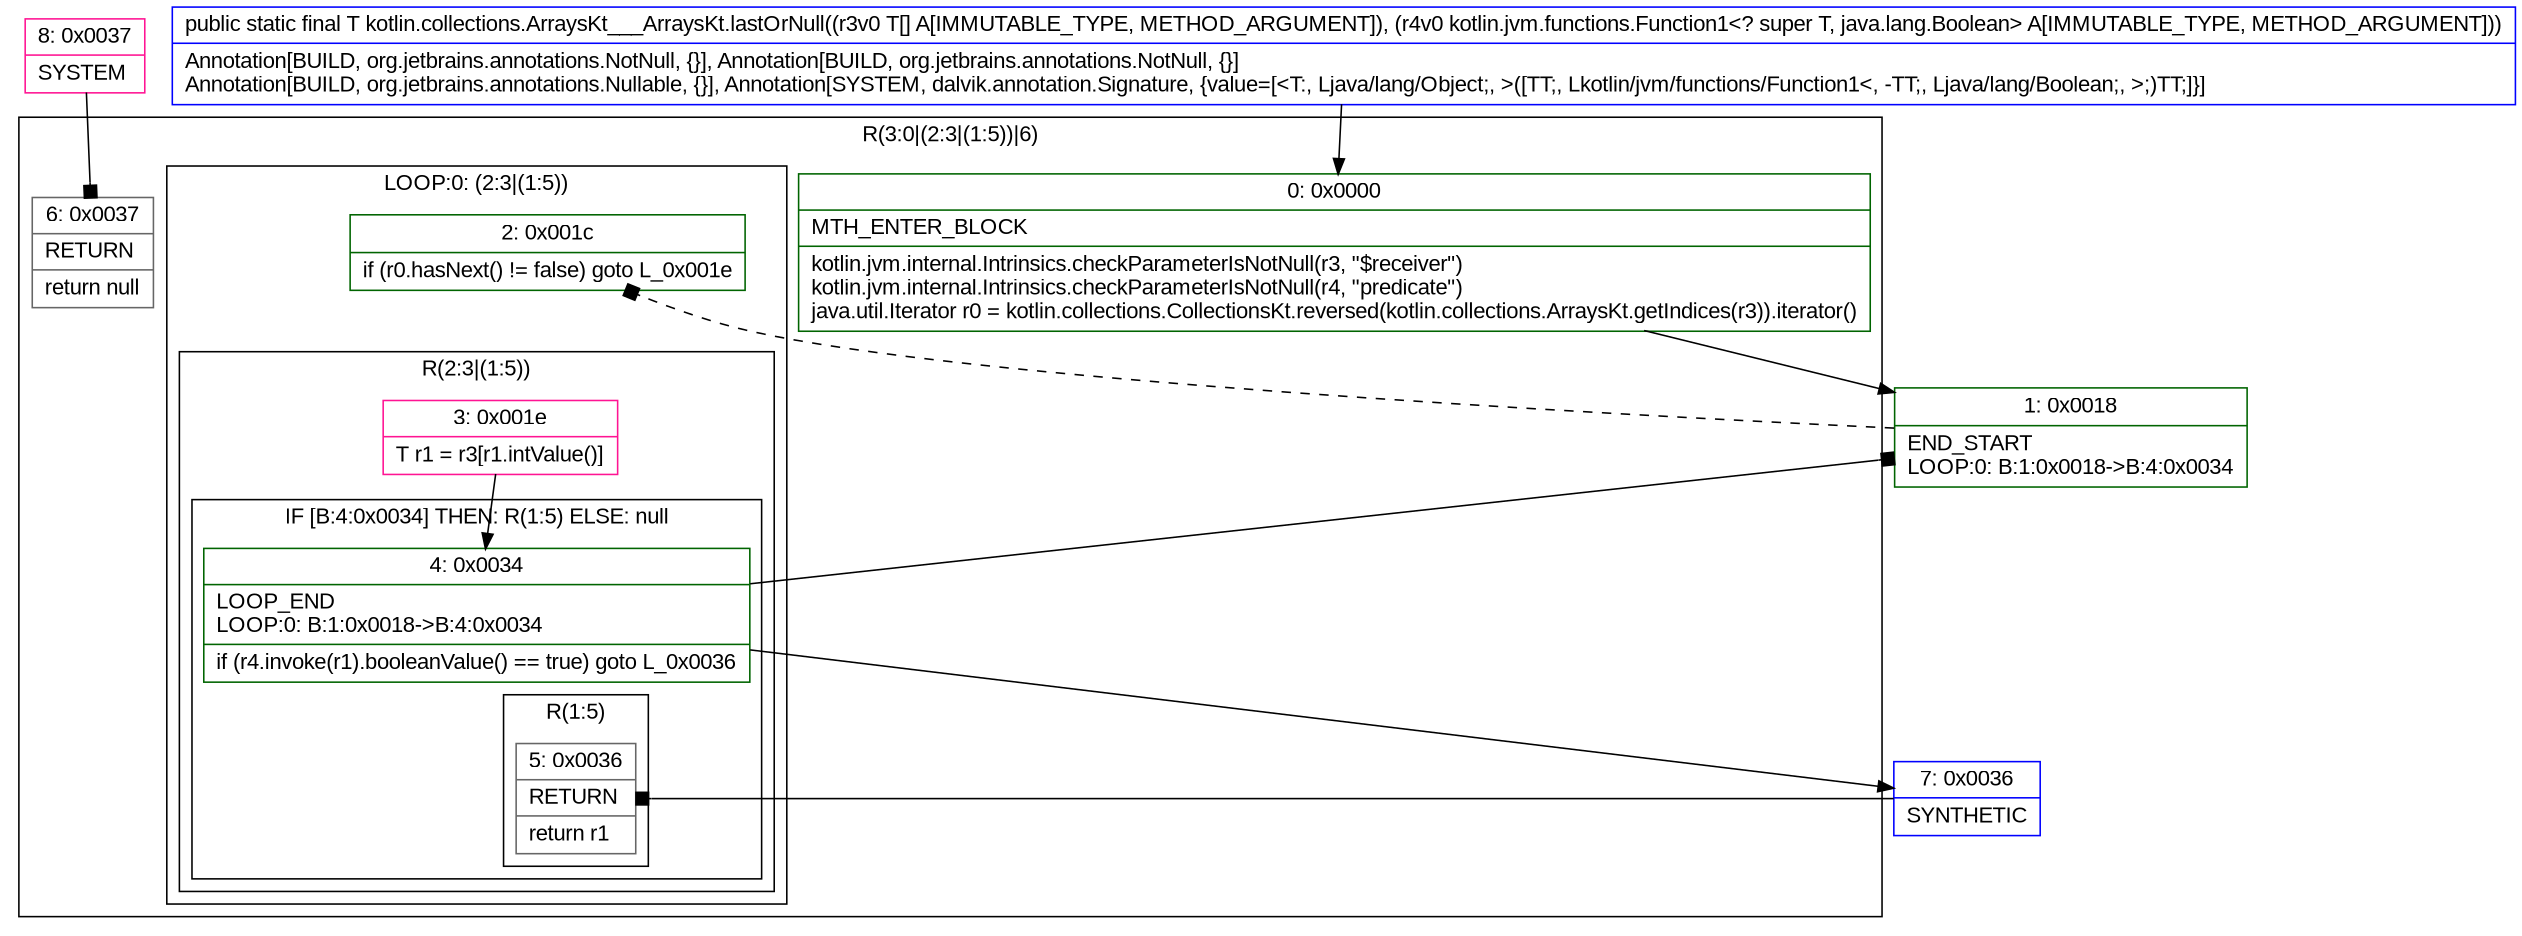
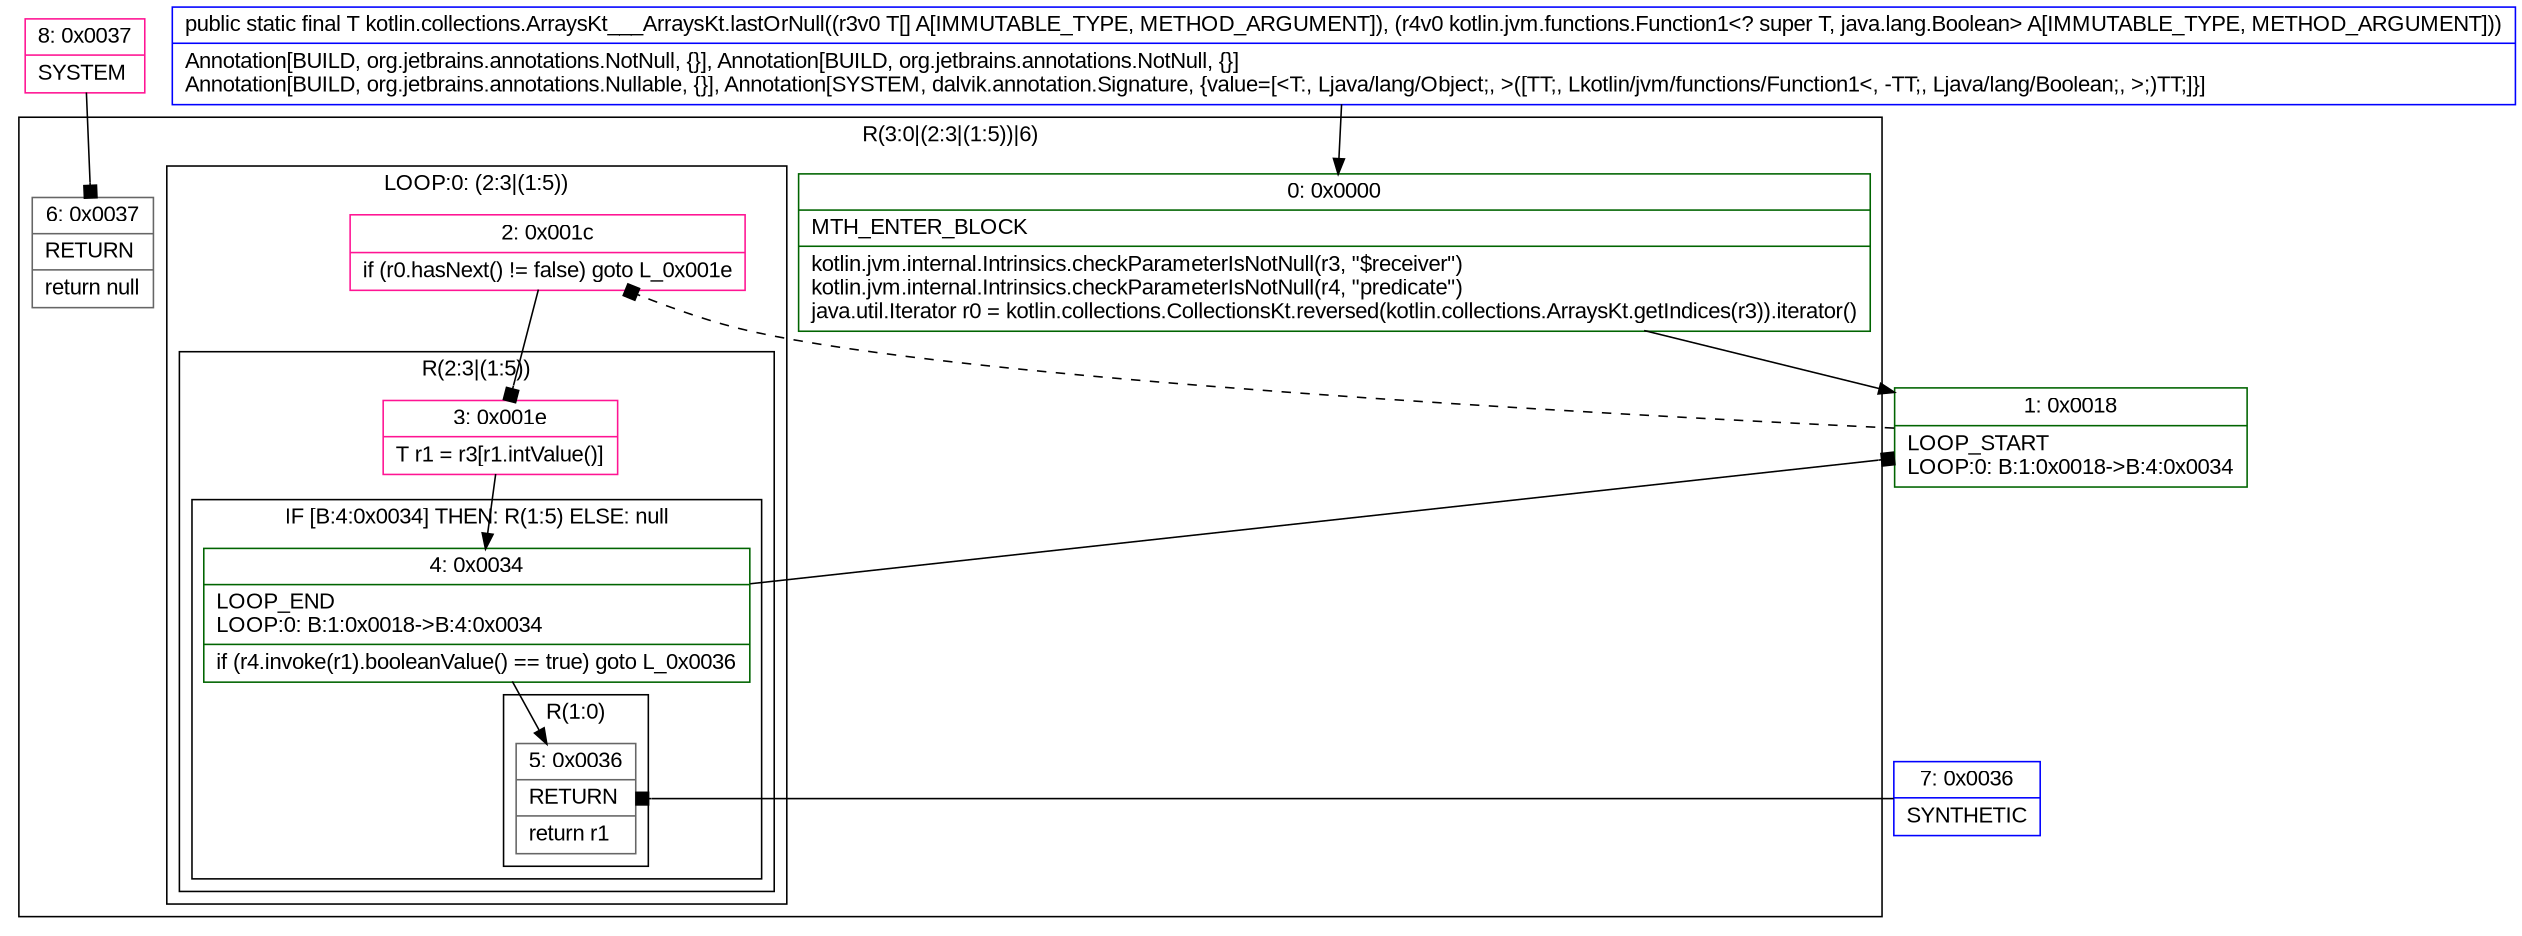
(548, 253) -> (548, 253)
none -> (526, 338)
(1970, 444) -> (1979, 444)
(576, 713) -> (576, 713)
(1314, 718) -> (526, 706)
